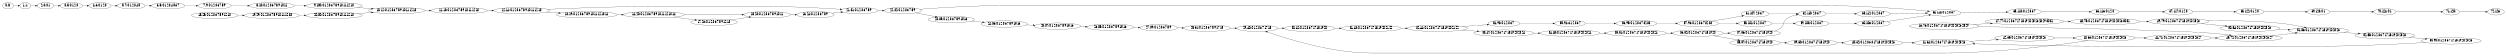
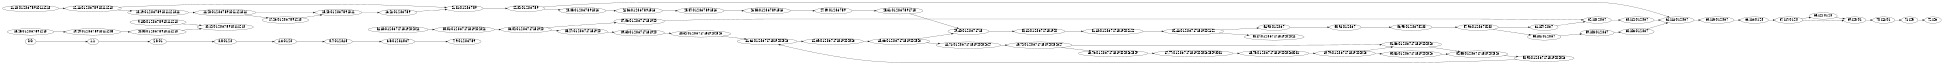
(272, 6) -> none
(427, 11) -> none
none -> (1822, 21)
(1570, 23) -> (1345, 27)
(2104, 29) -> (1075, 49)
(2283, 29) -> (1444, 54)
(1536, 33) -> none
(1755, 43) -> (583, 32)
(1873, 43) -> (701, 34)
